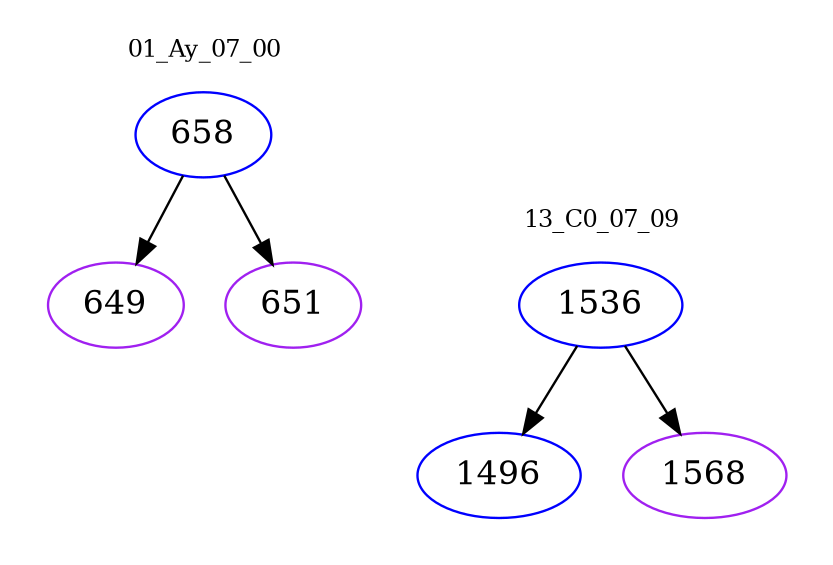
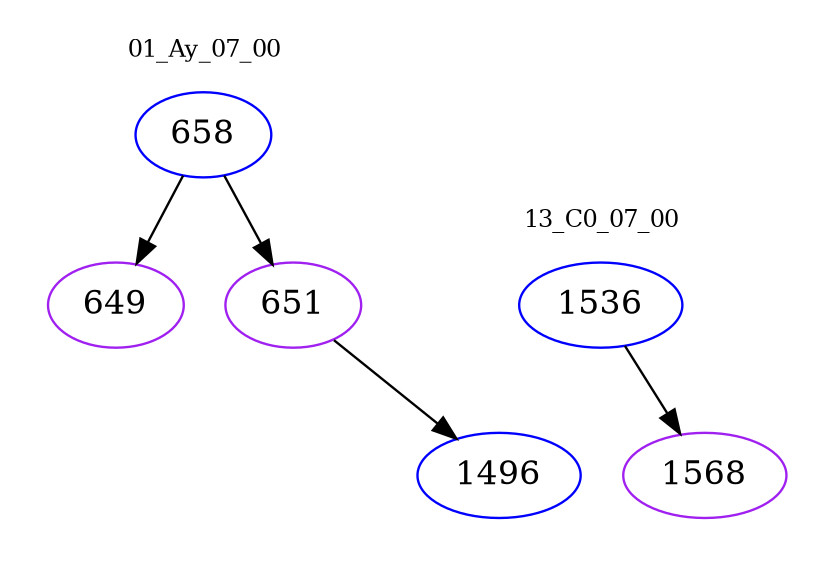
(602, 221) -> (602, 221)
(557, 380) -> (386, 382)
